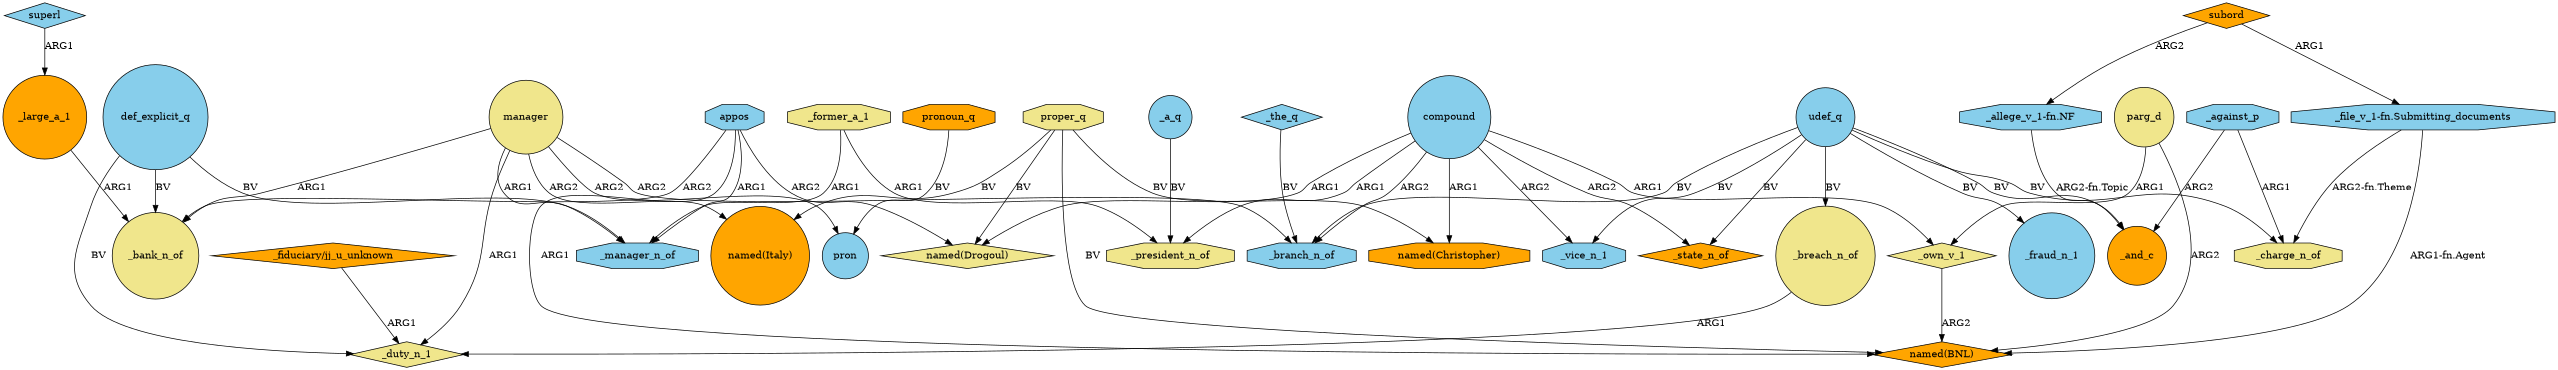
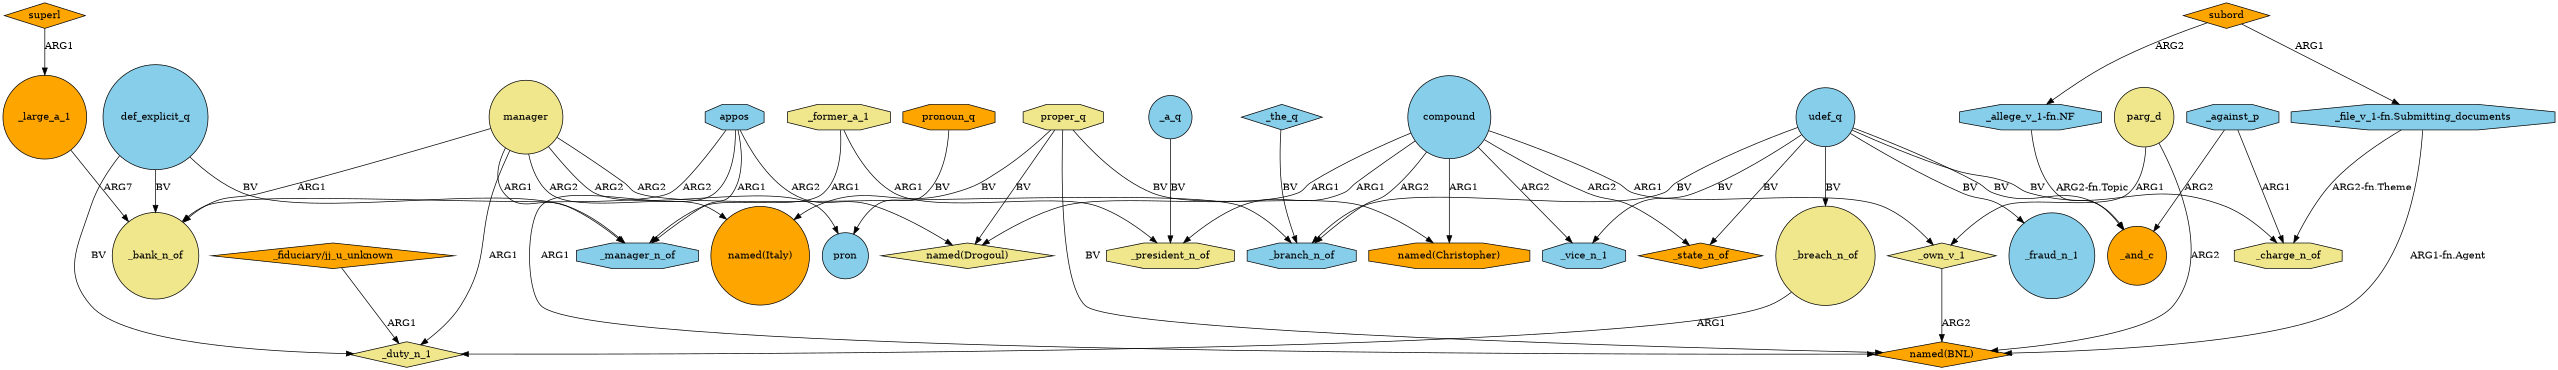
(45, 16) -> (45, 16)
(118, 188) -> (118, 188)
